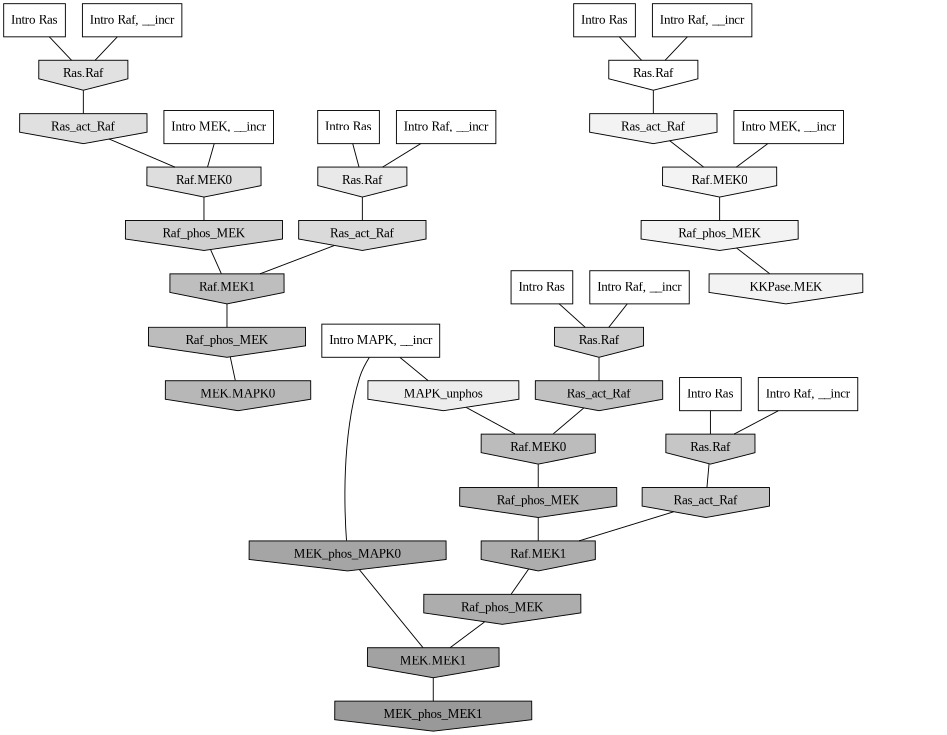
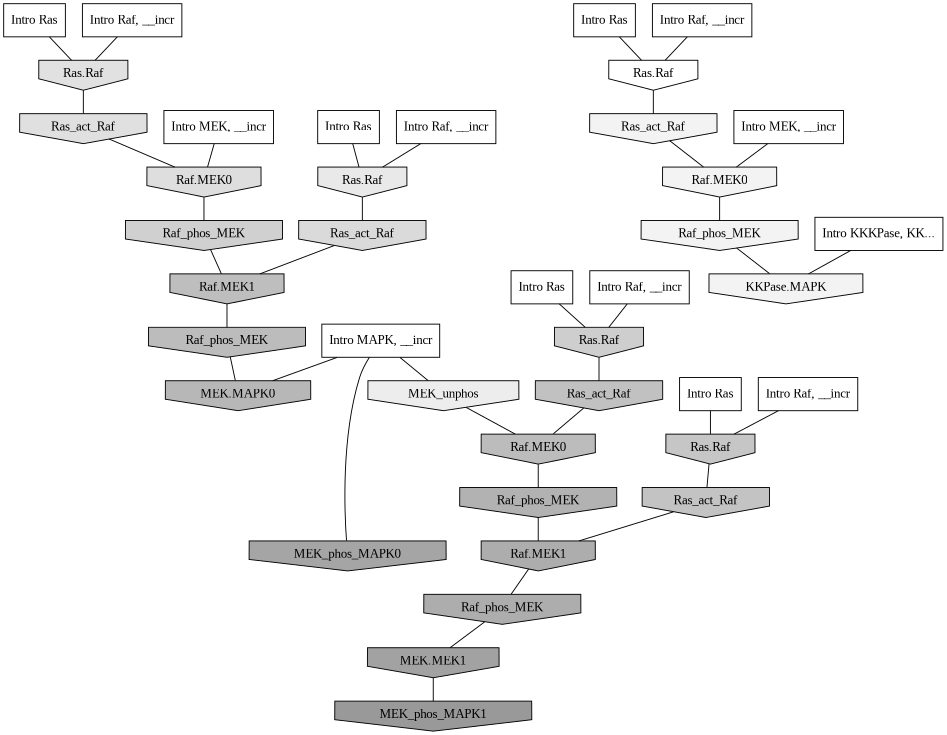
none -> (879, 234)
(786, 287) -> (786, 287)
none -> (305, 369)
(443, 394) -> (443, 394)
(391, 609) -> none
(433, 715) -> (433, 715)
